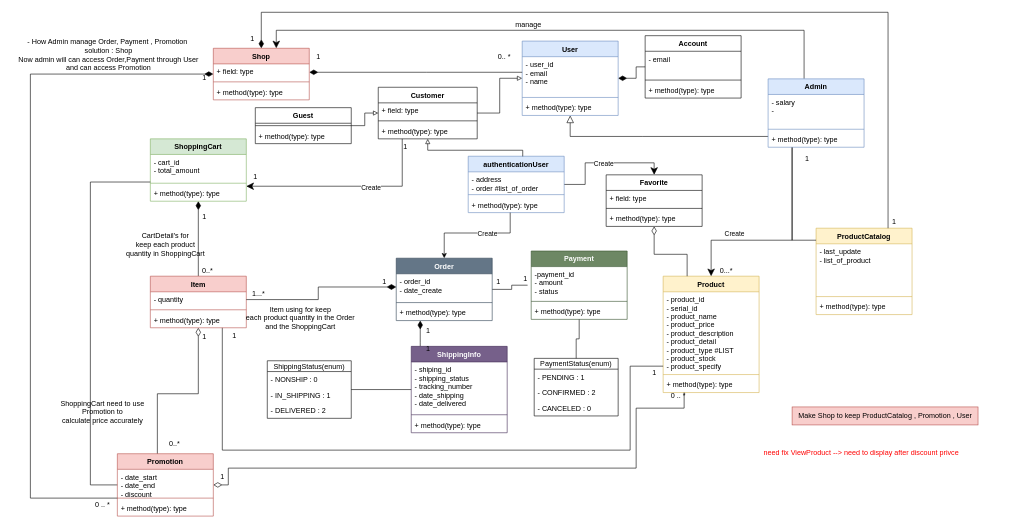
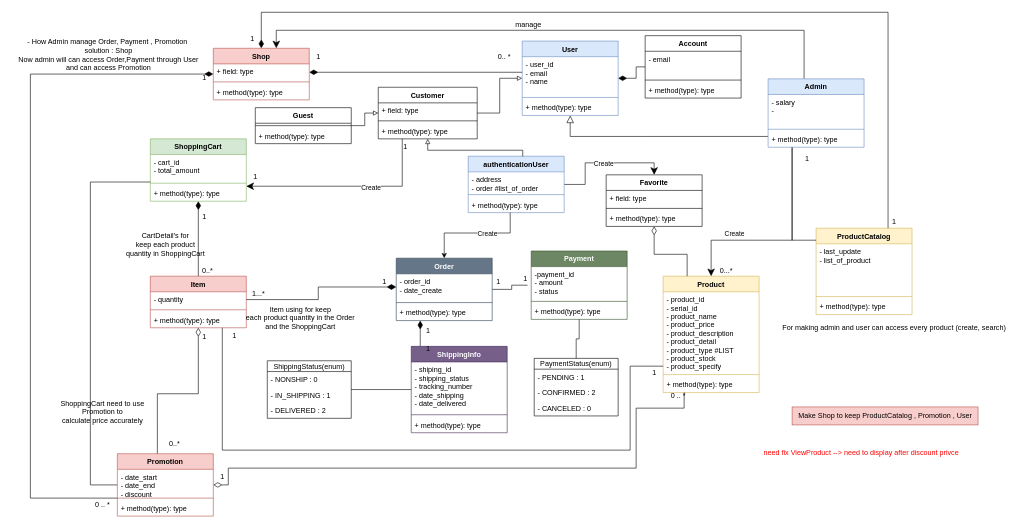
none -> (894, 329)
